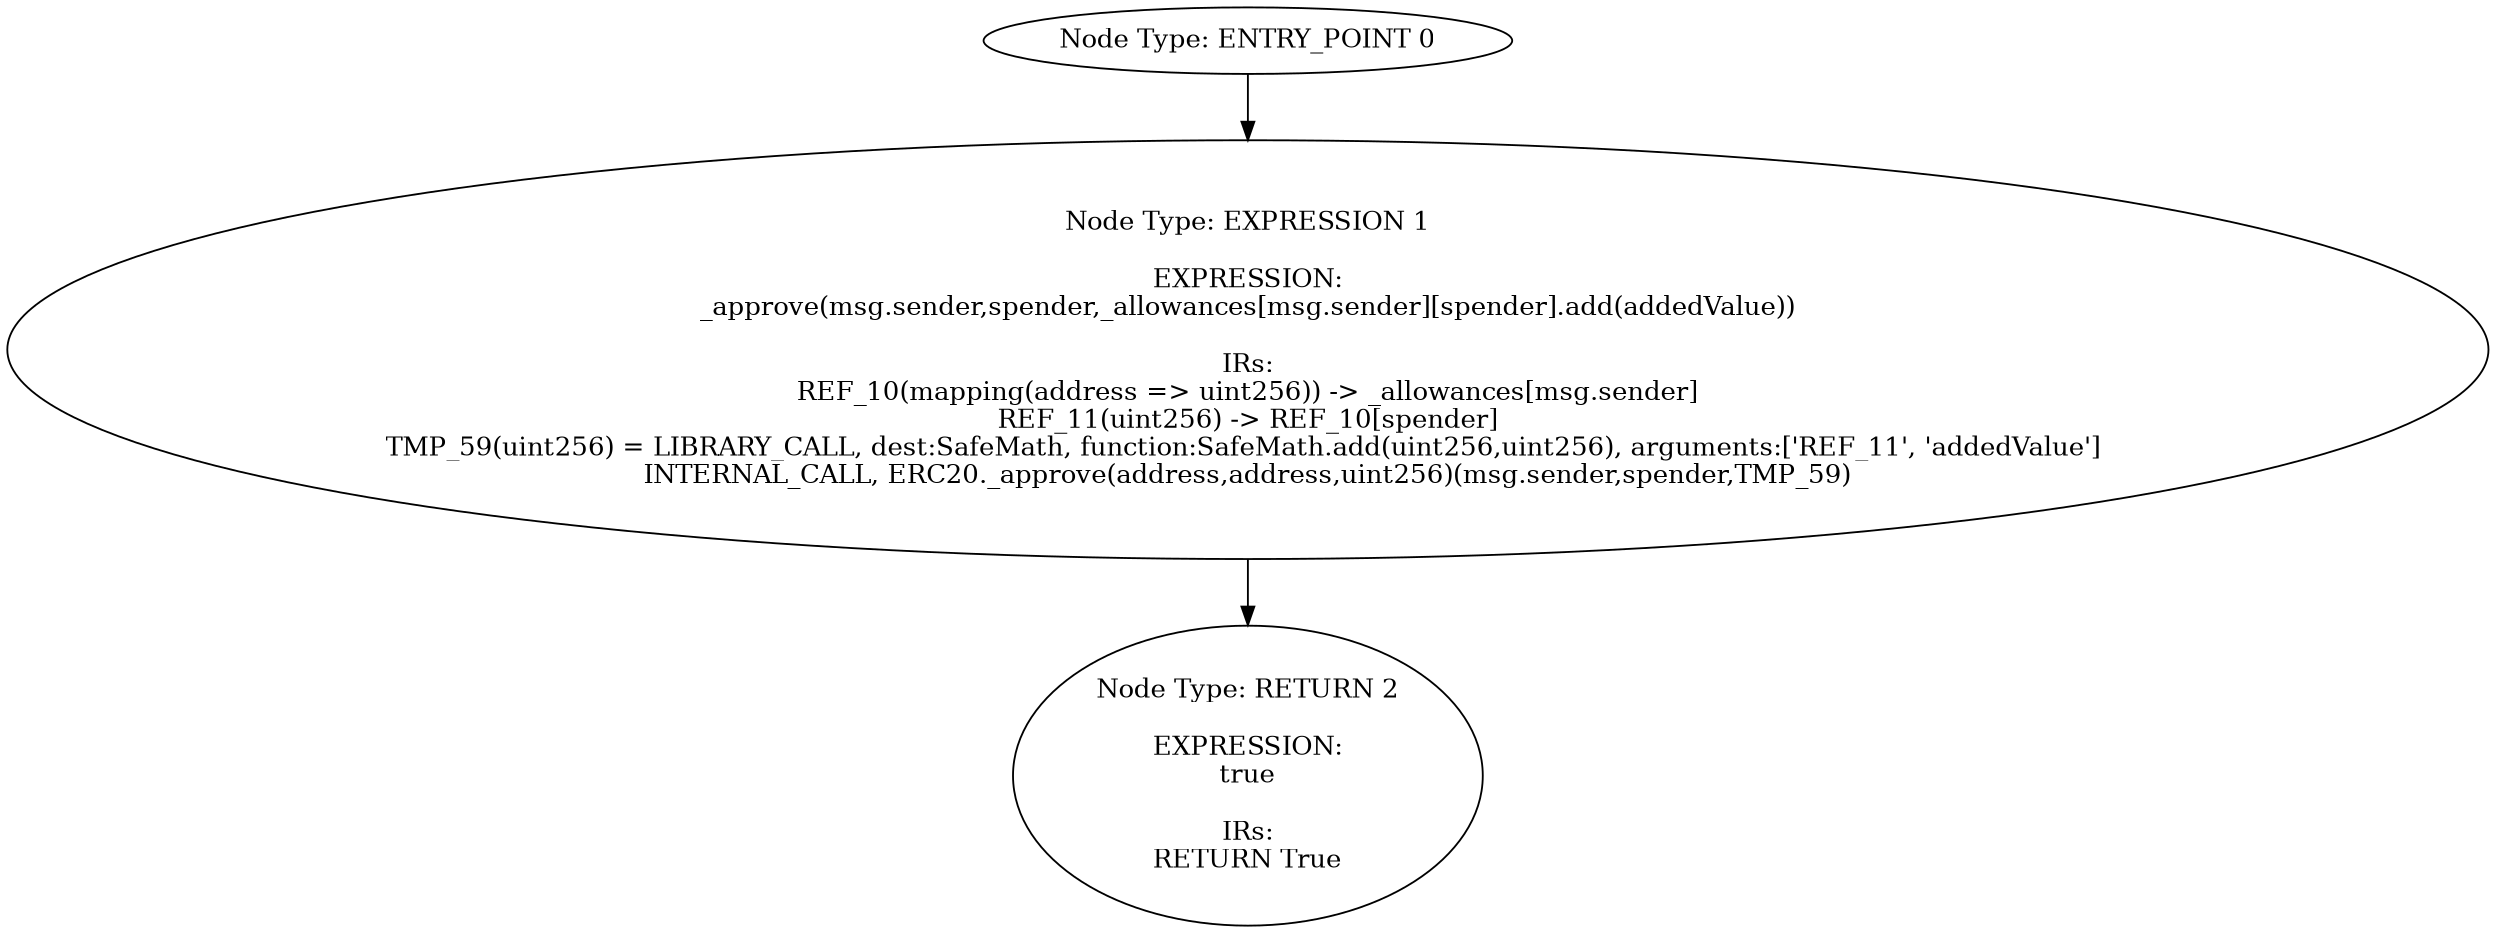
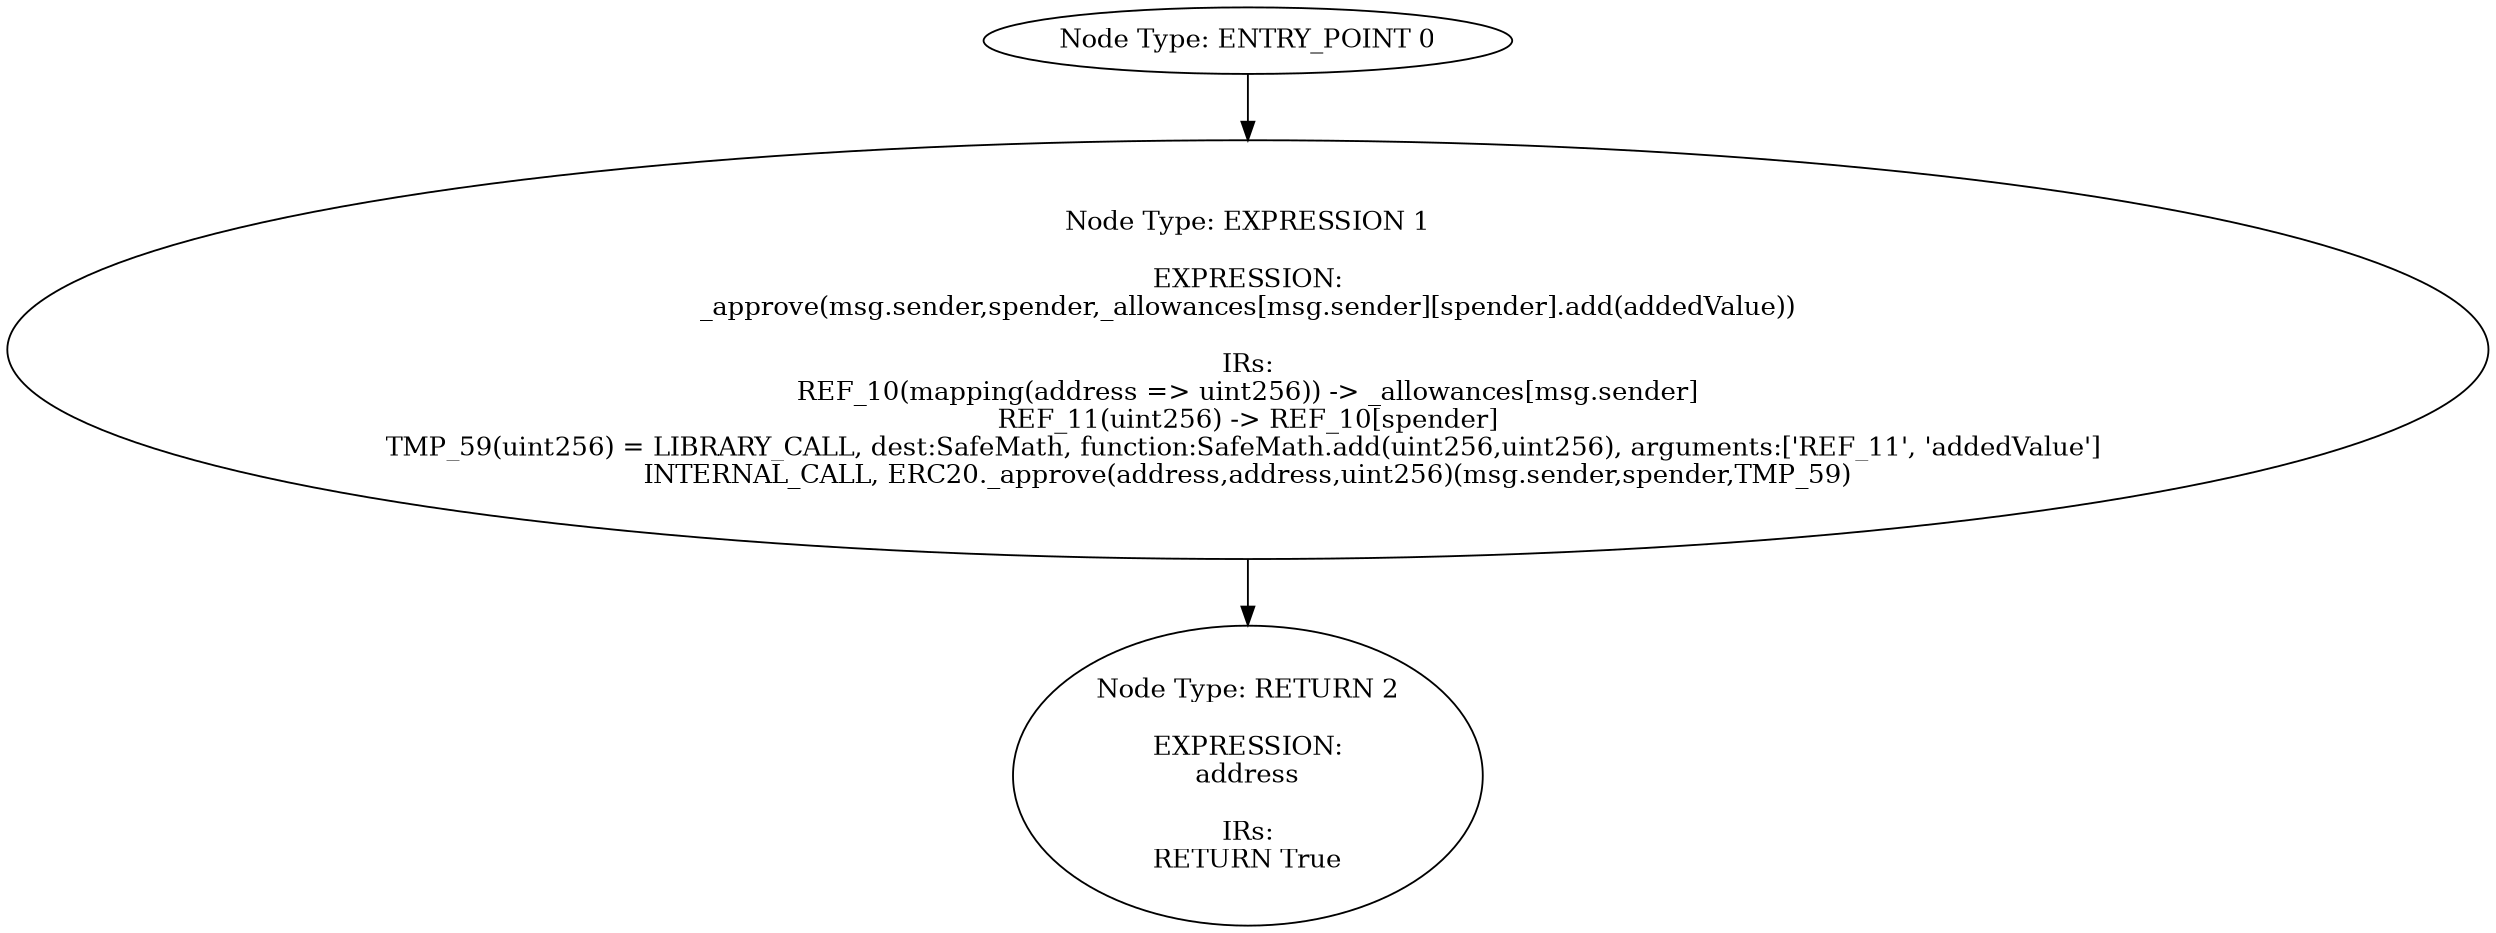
(1248, 776) -> (1248, 776)
